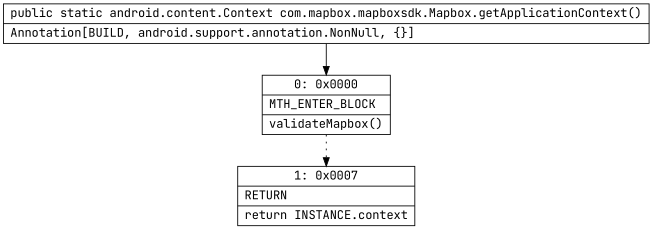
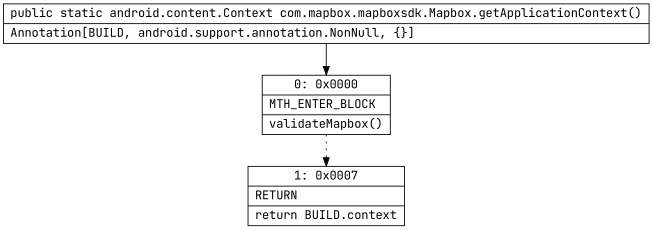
(326, 215) -> (326, 215)
